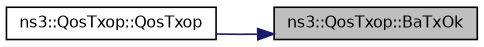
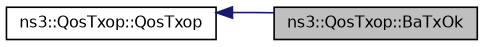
(237, 34) -> (253, 13)
